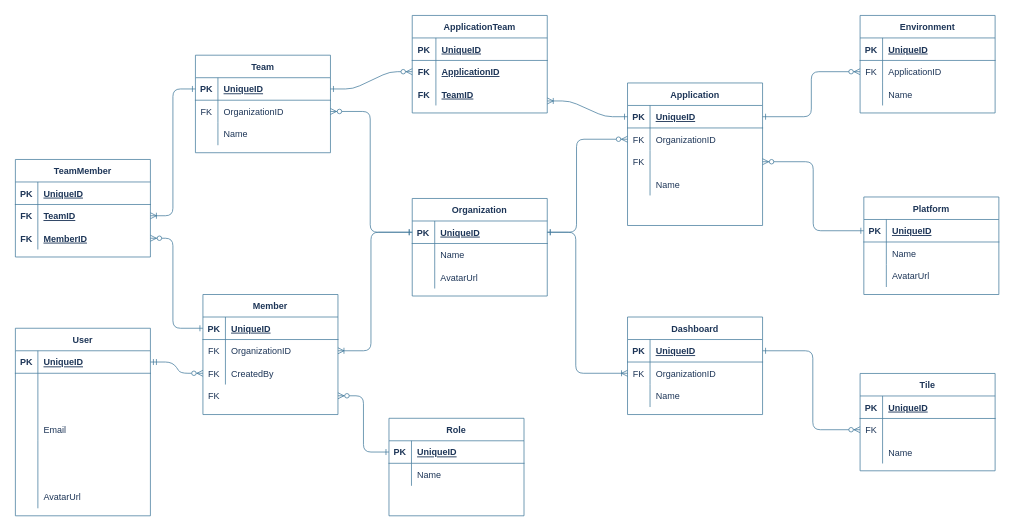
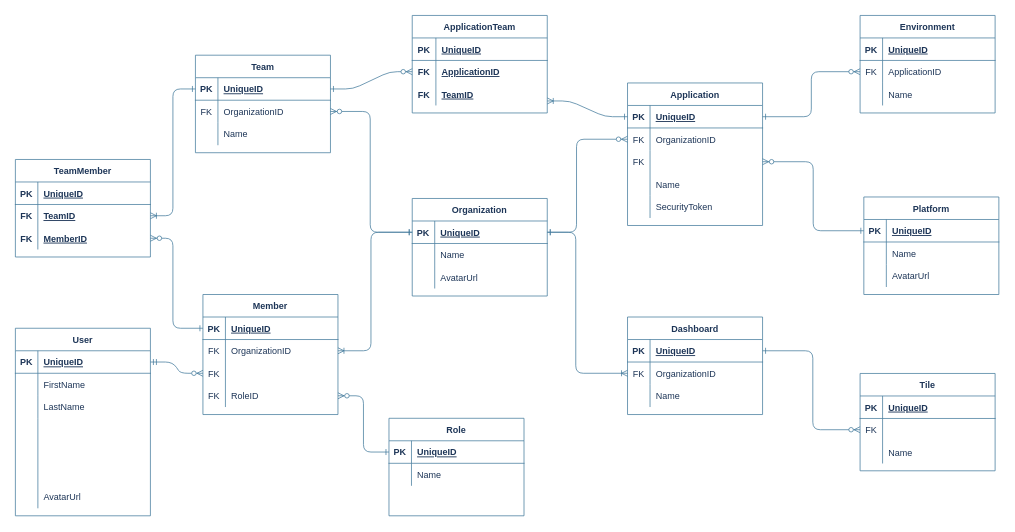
none -> (706, 207)
(282, 373) -> none
none -> (94, 384)
none -> (282, 396)
none -> (94, 407)
(94, 429) -> none
